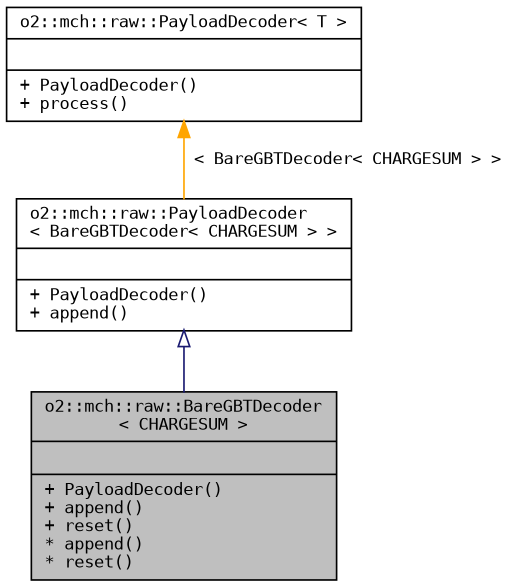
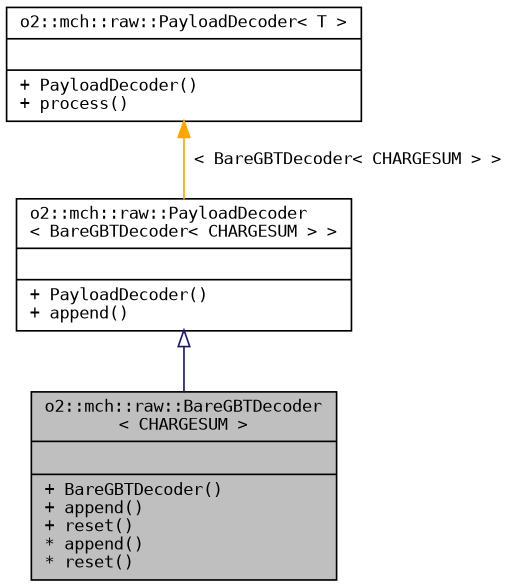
(134, 490) -> (134, 490)
